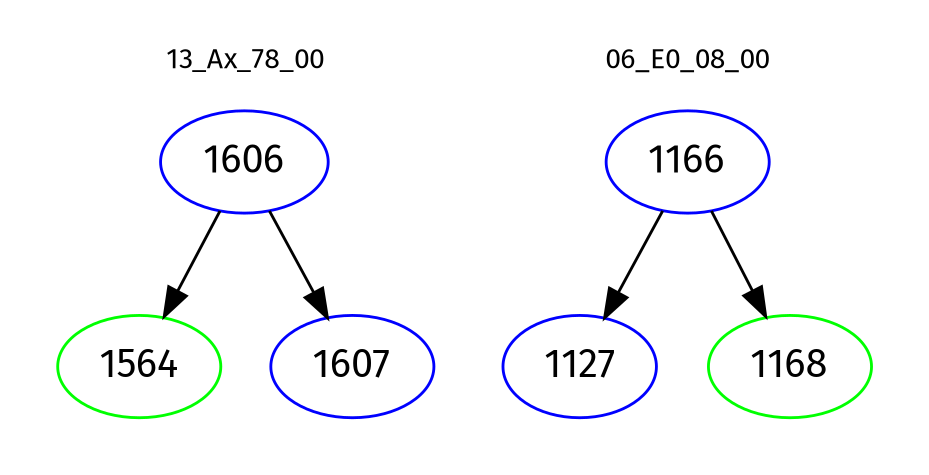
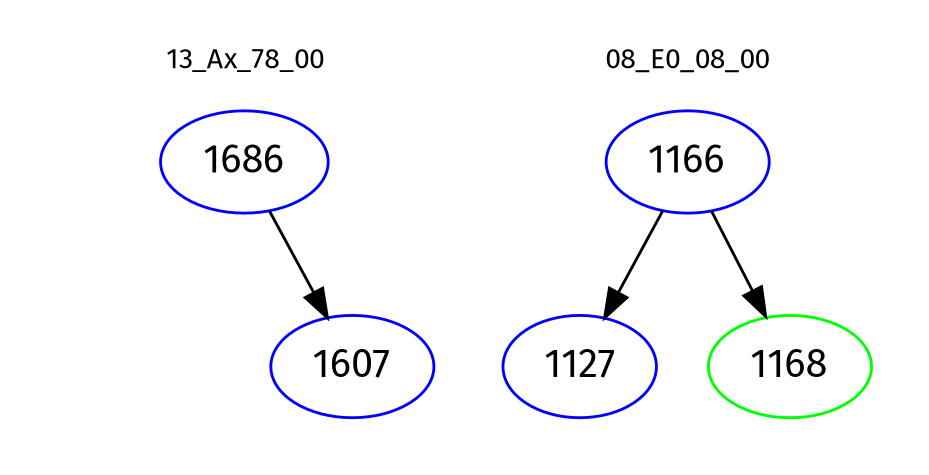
(688, 61) -> (688, 61)
(244, 162) -> (244, 162)
(139, 367) -> none
